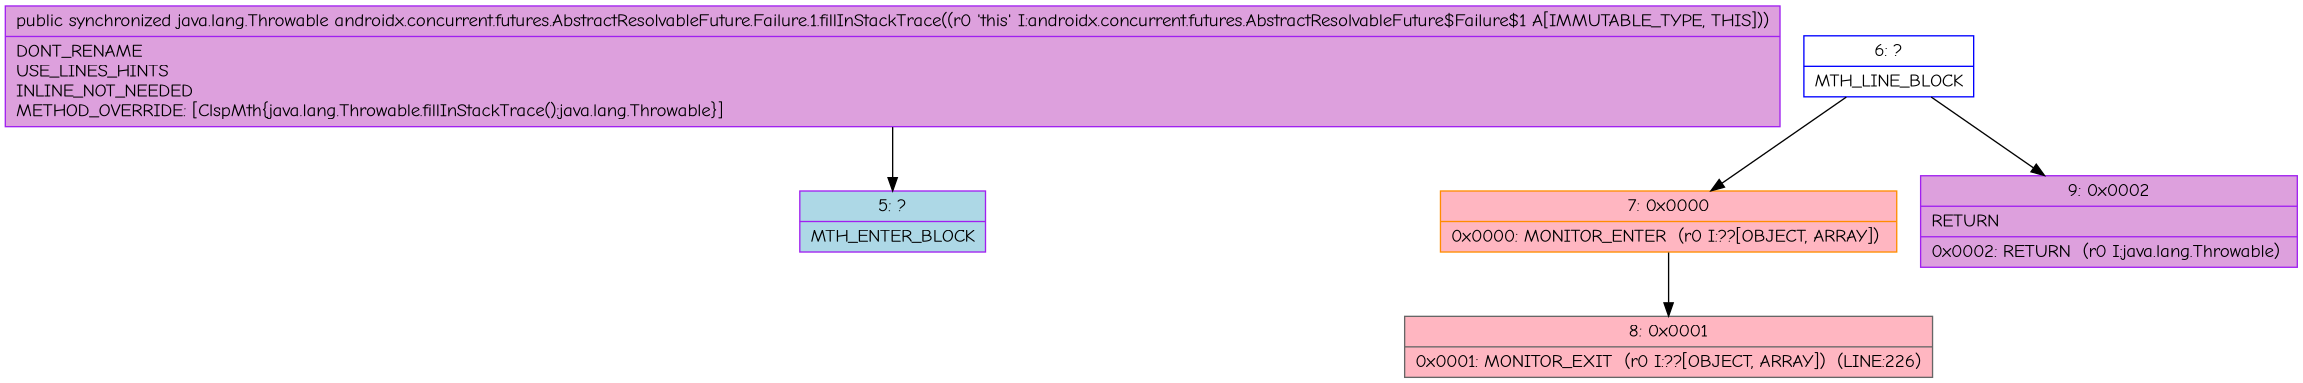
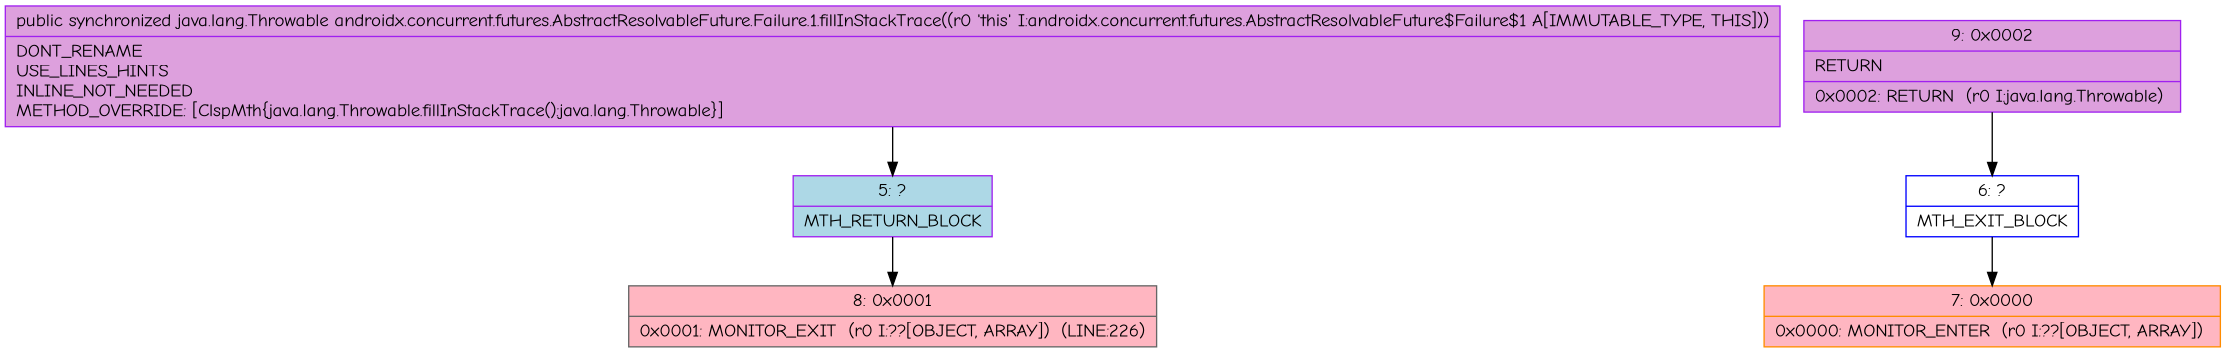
(1889, 81) -> (1992, 221)
(1982, 133) -> (1992, 137)
(893, 236) -> (893, 221)
(1669, 278) -> (893, 255)
